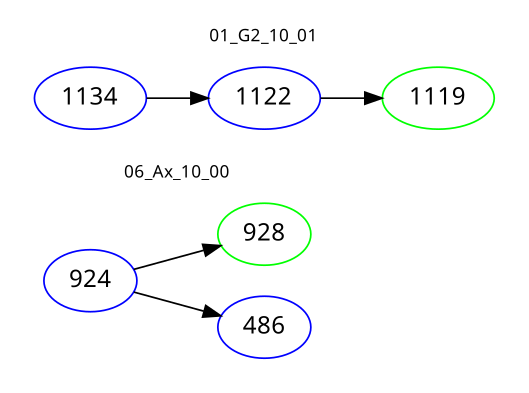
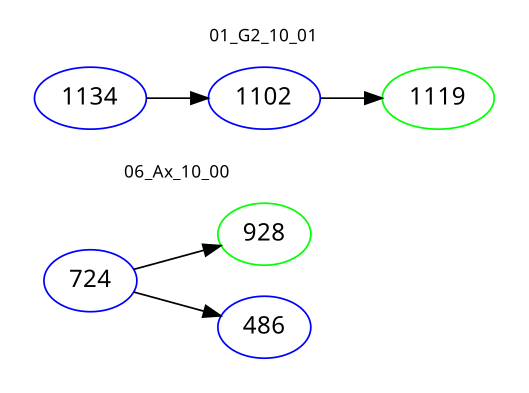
(264, 98) -> (264, 98)
(90, 281) -> (90, 281)
